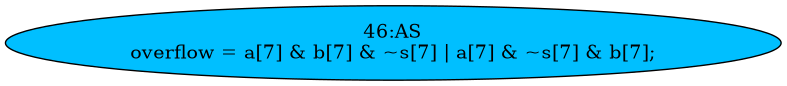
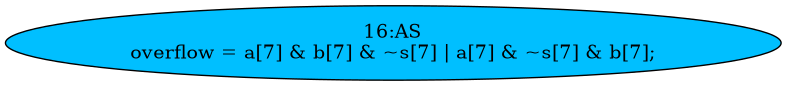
(393, 43) -> (393, 43)
